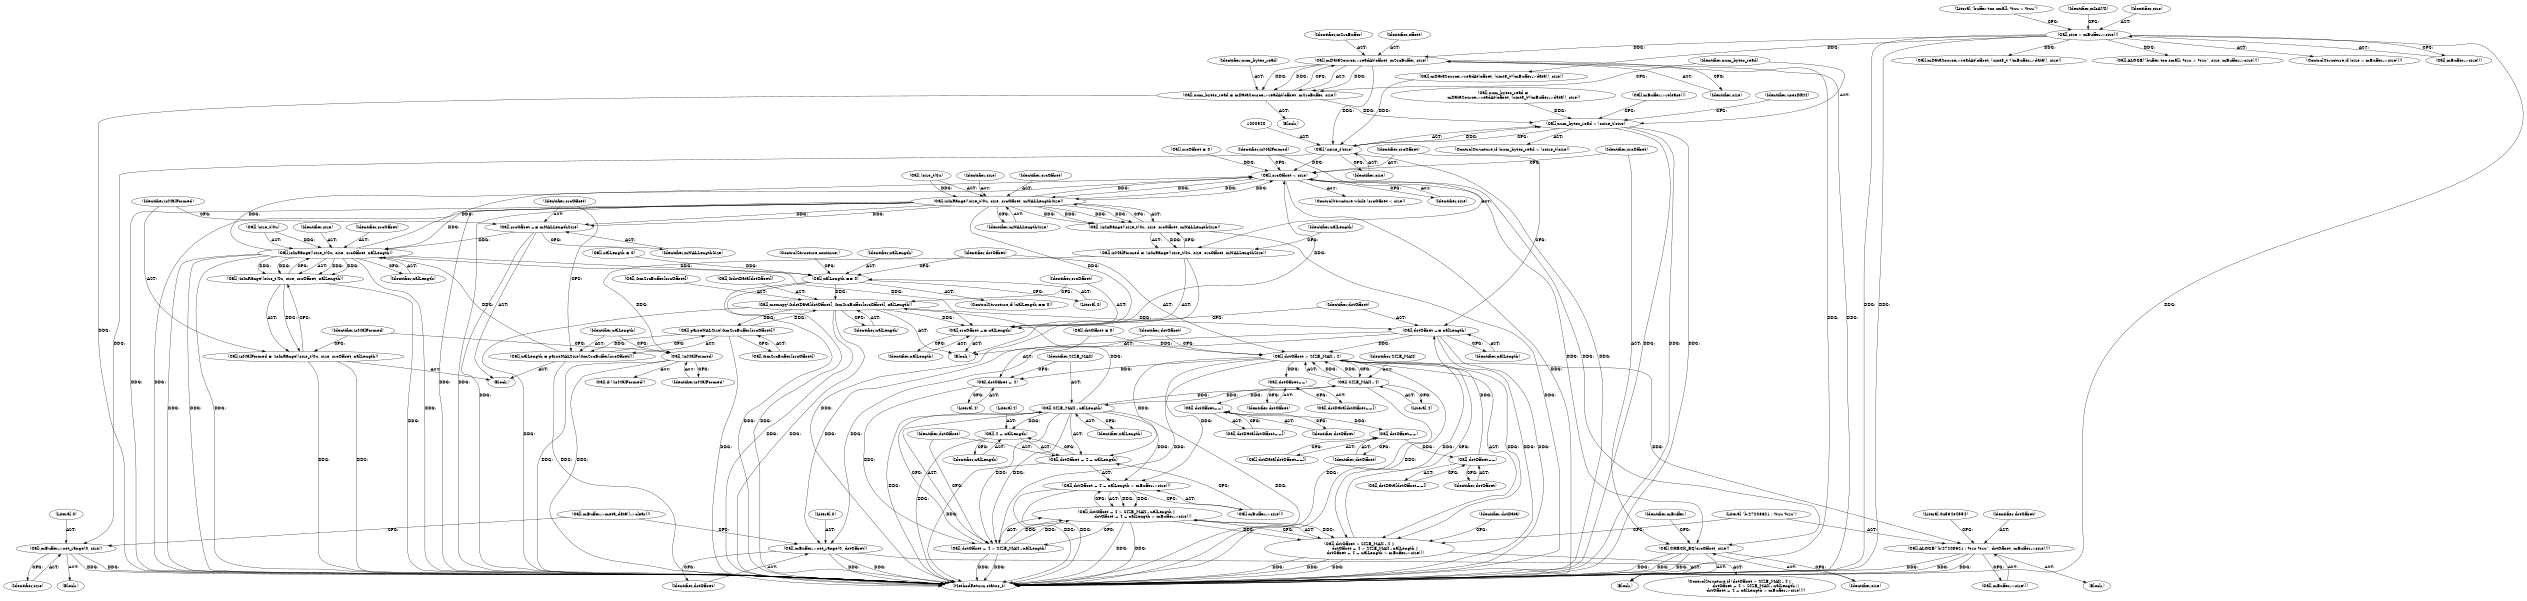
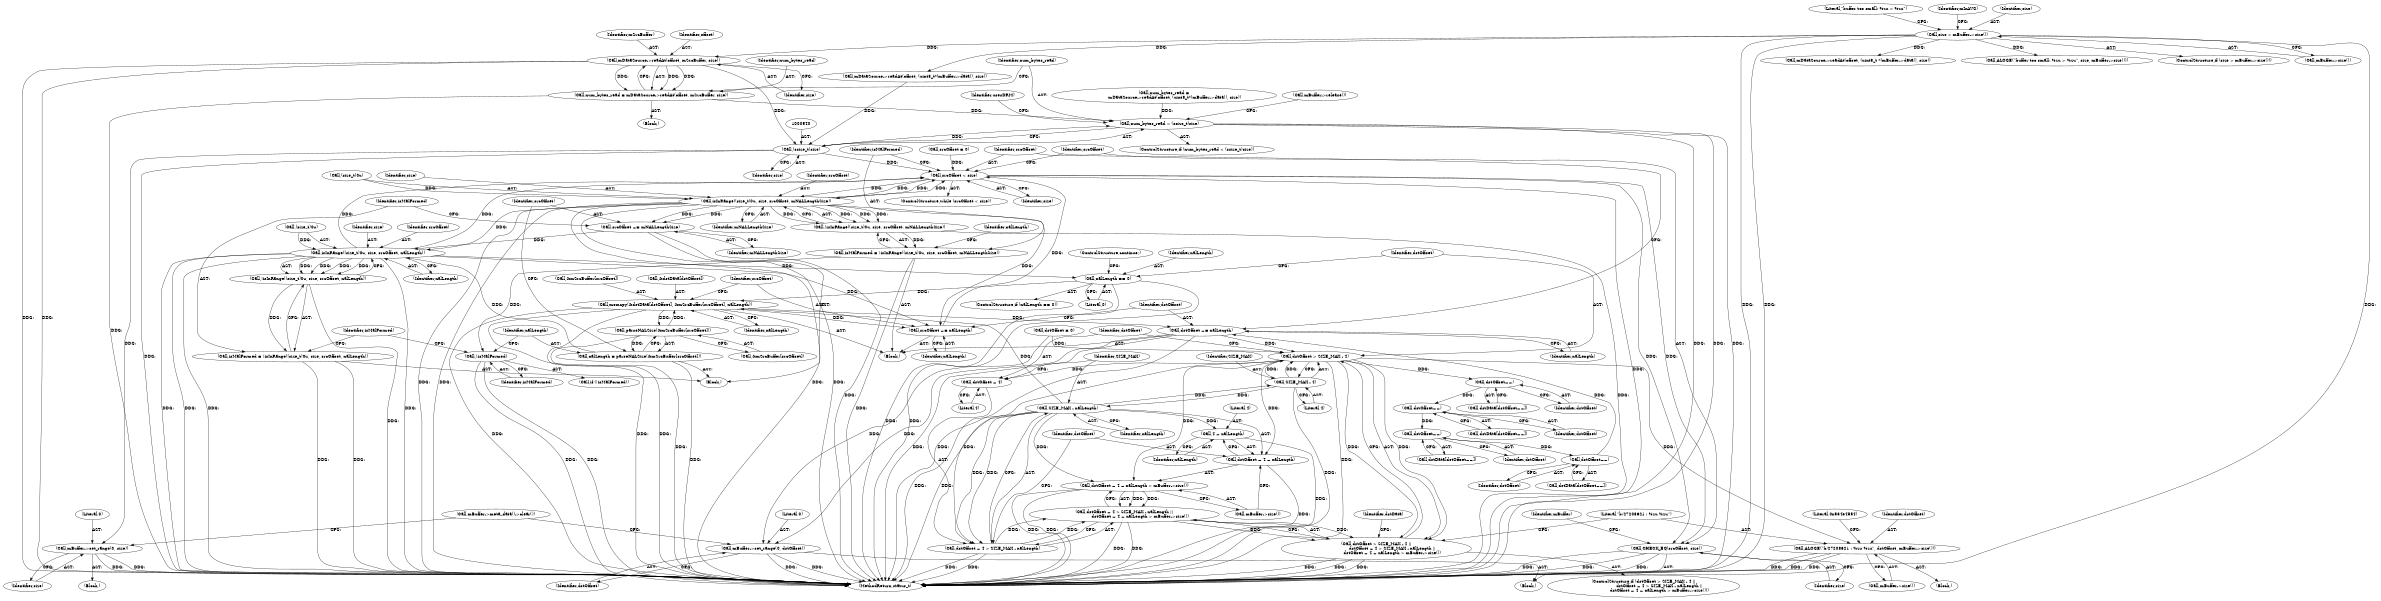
(614, 253) -> none
(870, 460) -> (944, 460)
